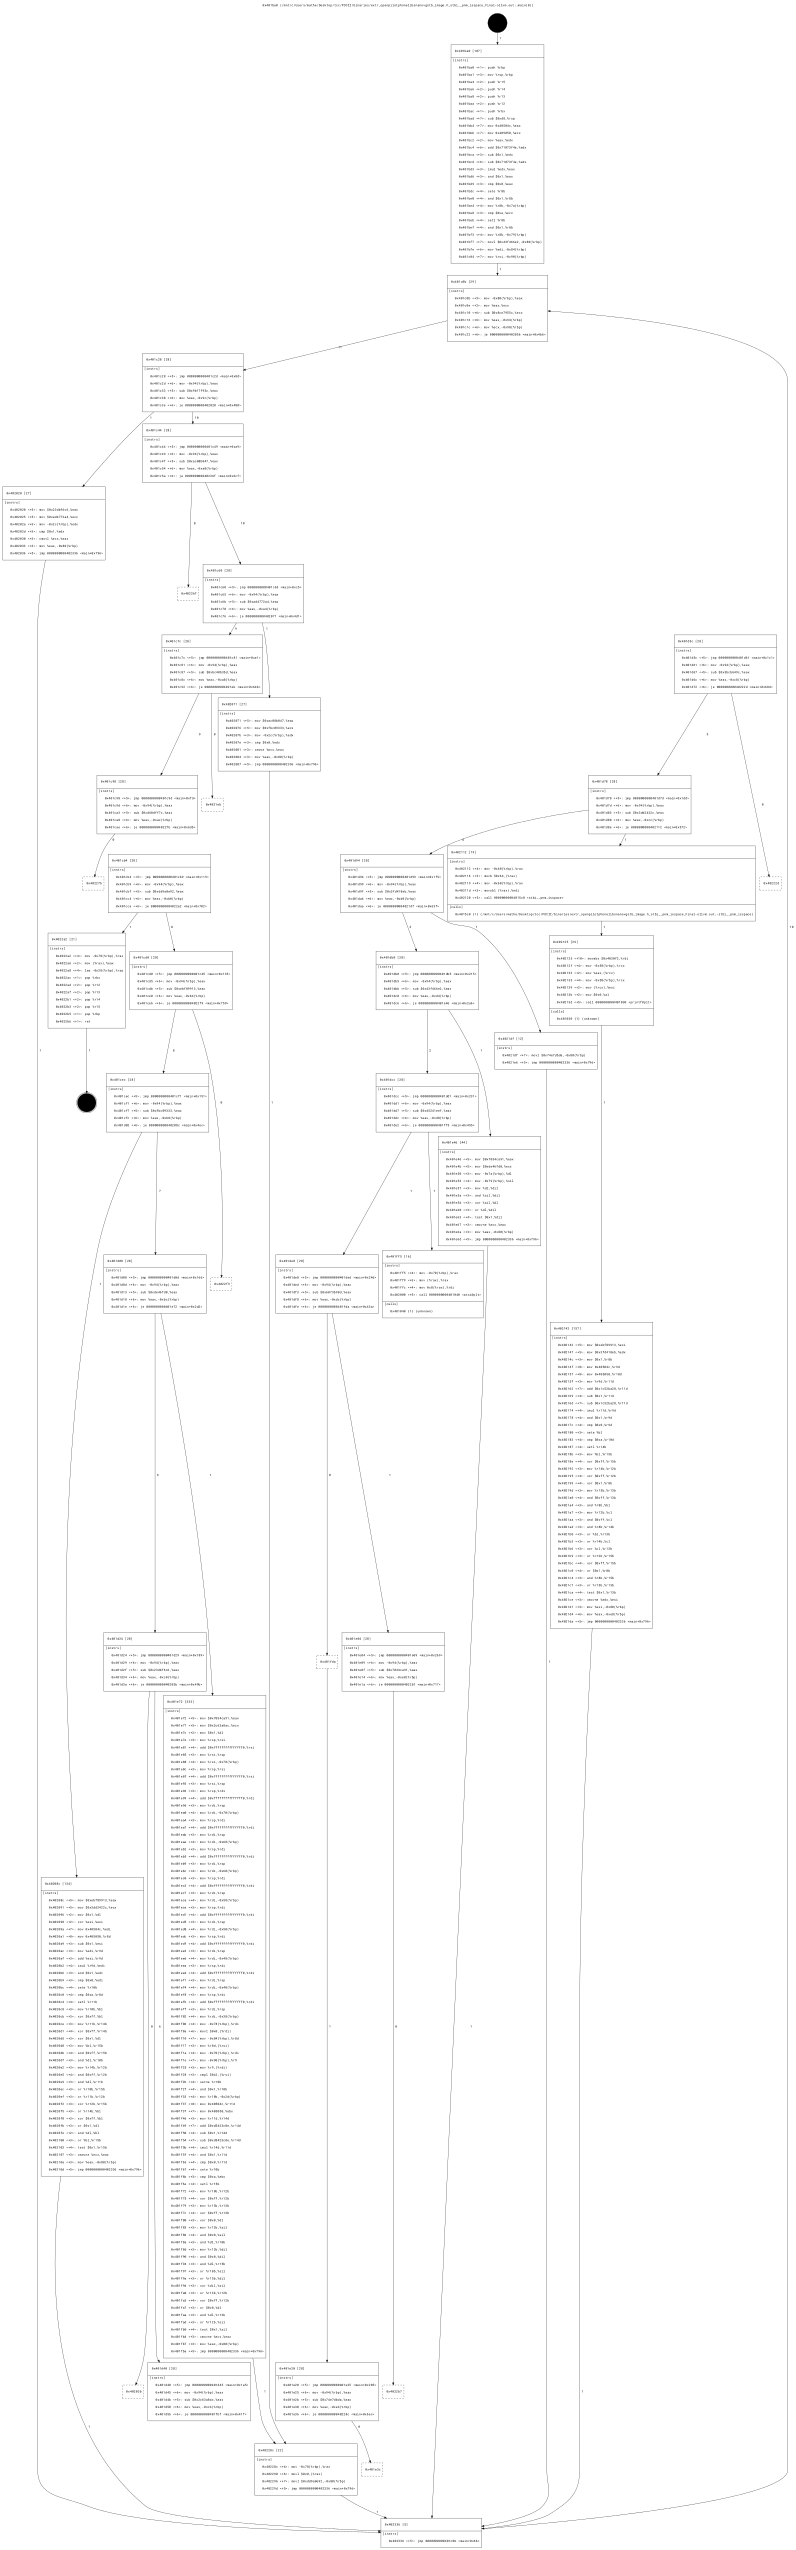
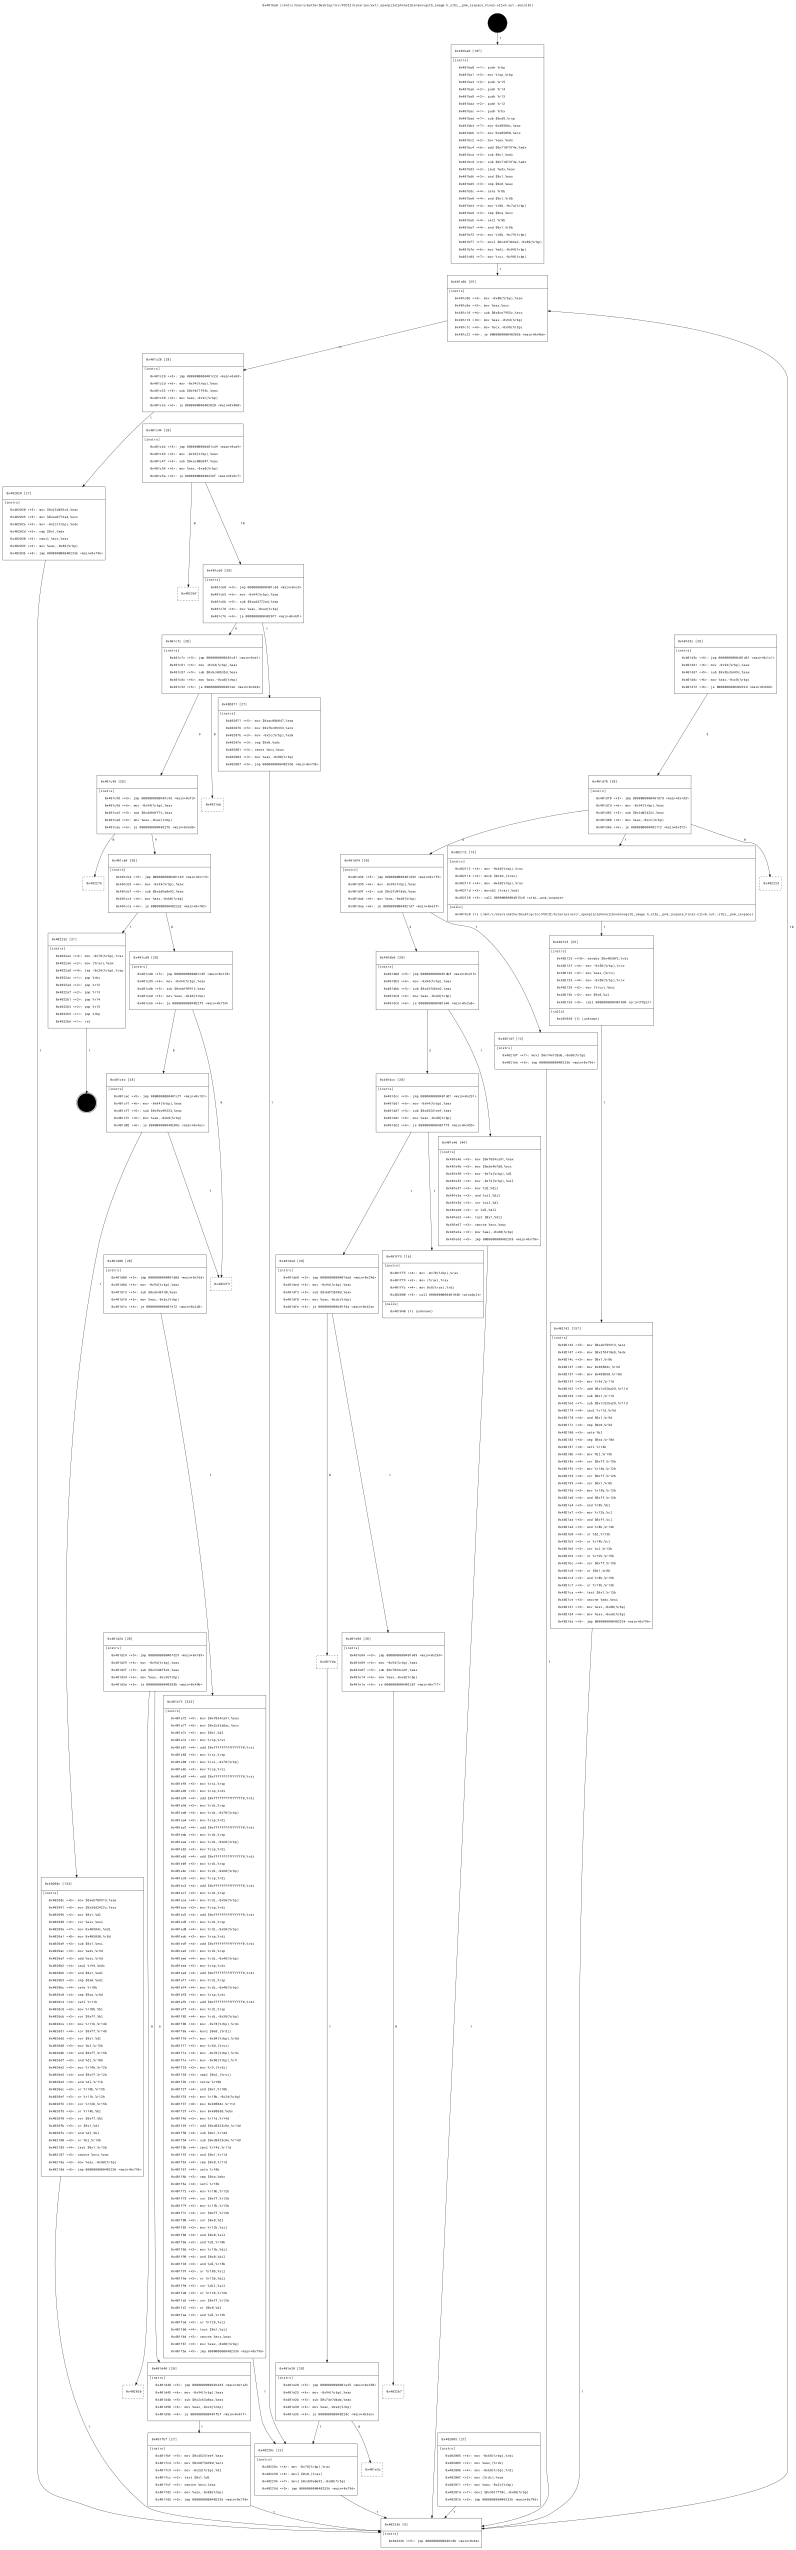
(193, 417) -> none
(750, 784) -> (739, 841)
none -> (153, 843)
(156, 1192) -> (193, 1204)
(155, 1472) -> none
none -> (316, 2431)
none -> (199, 2470)
none -> (489, 2470)
